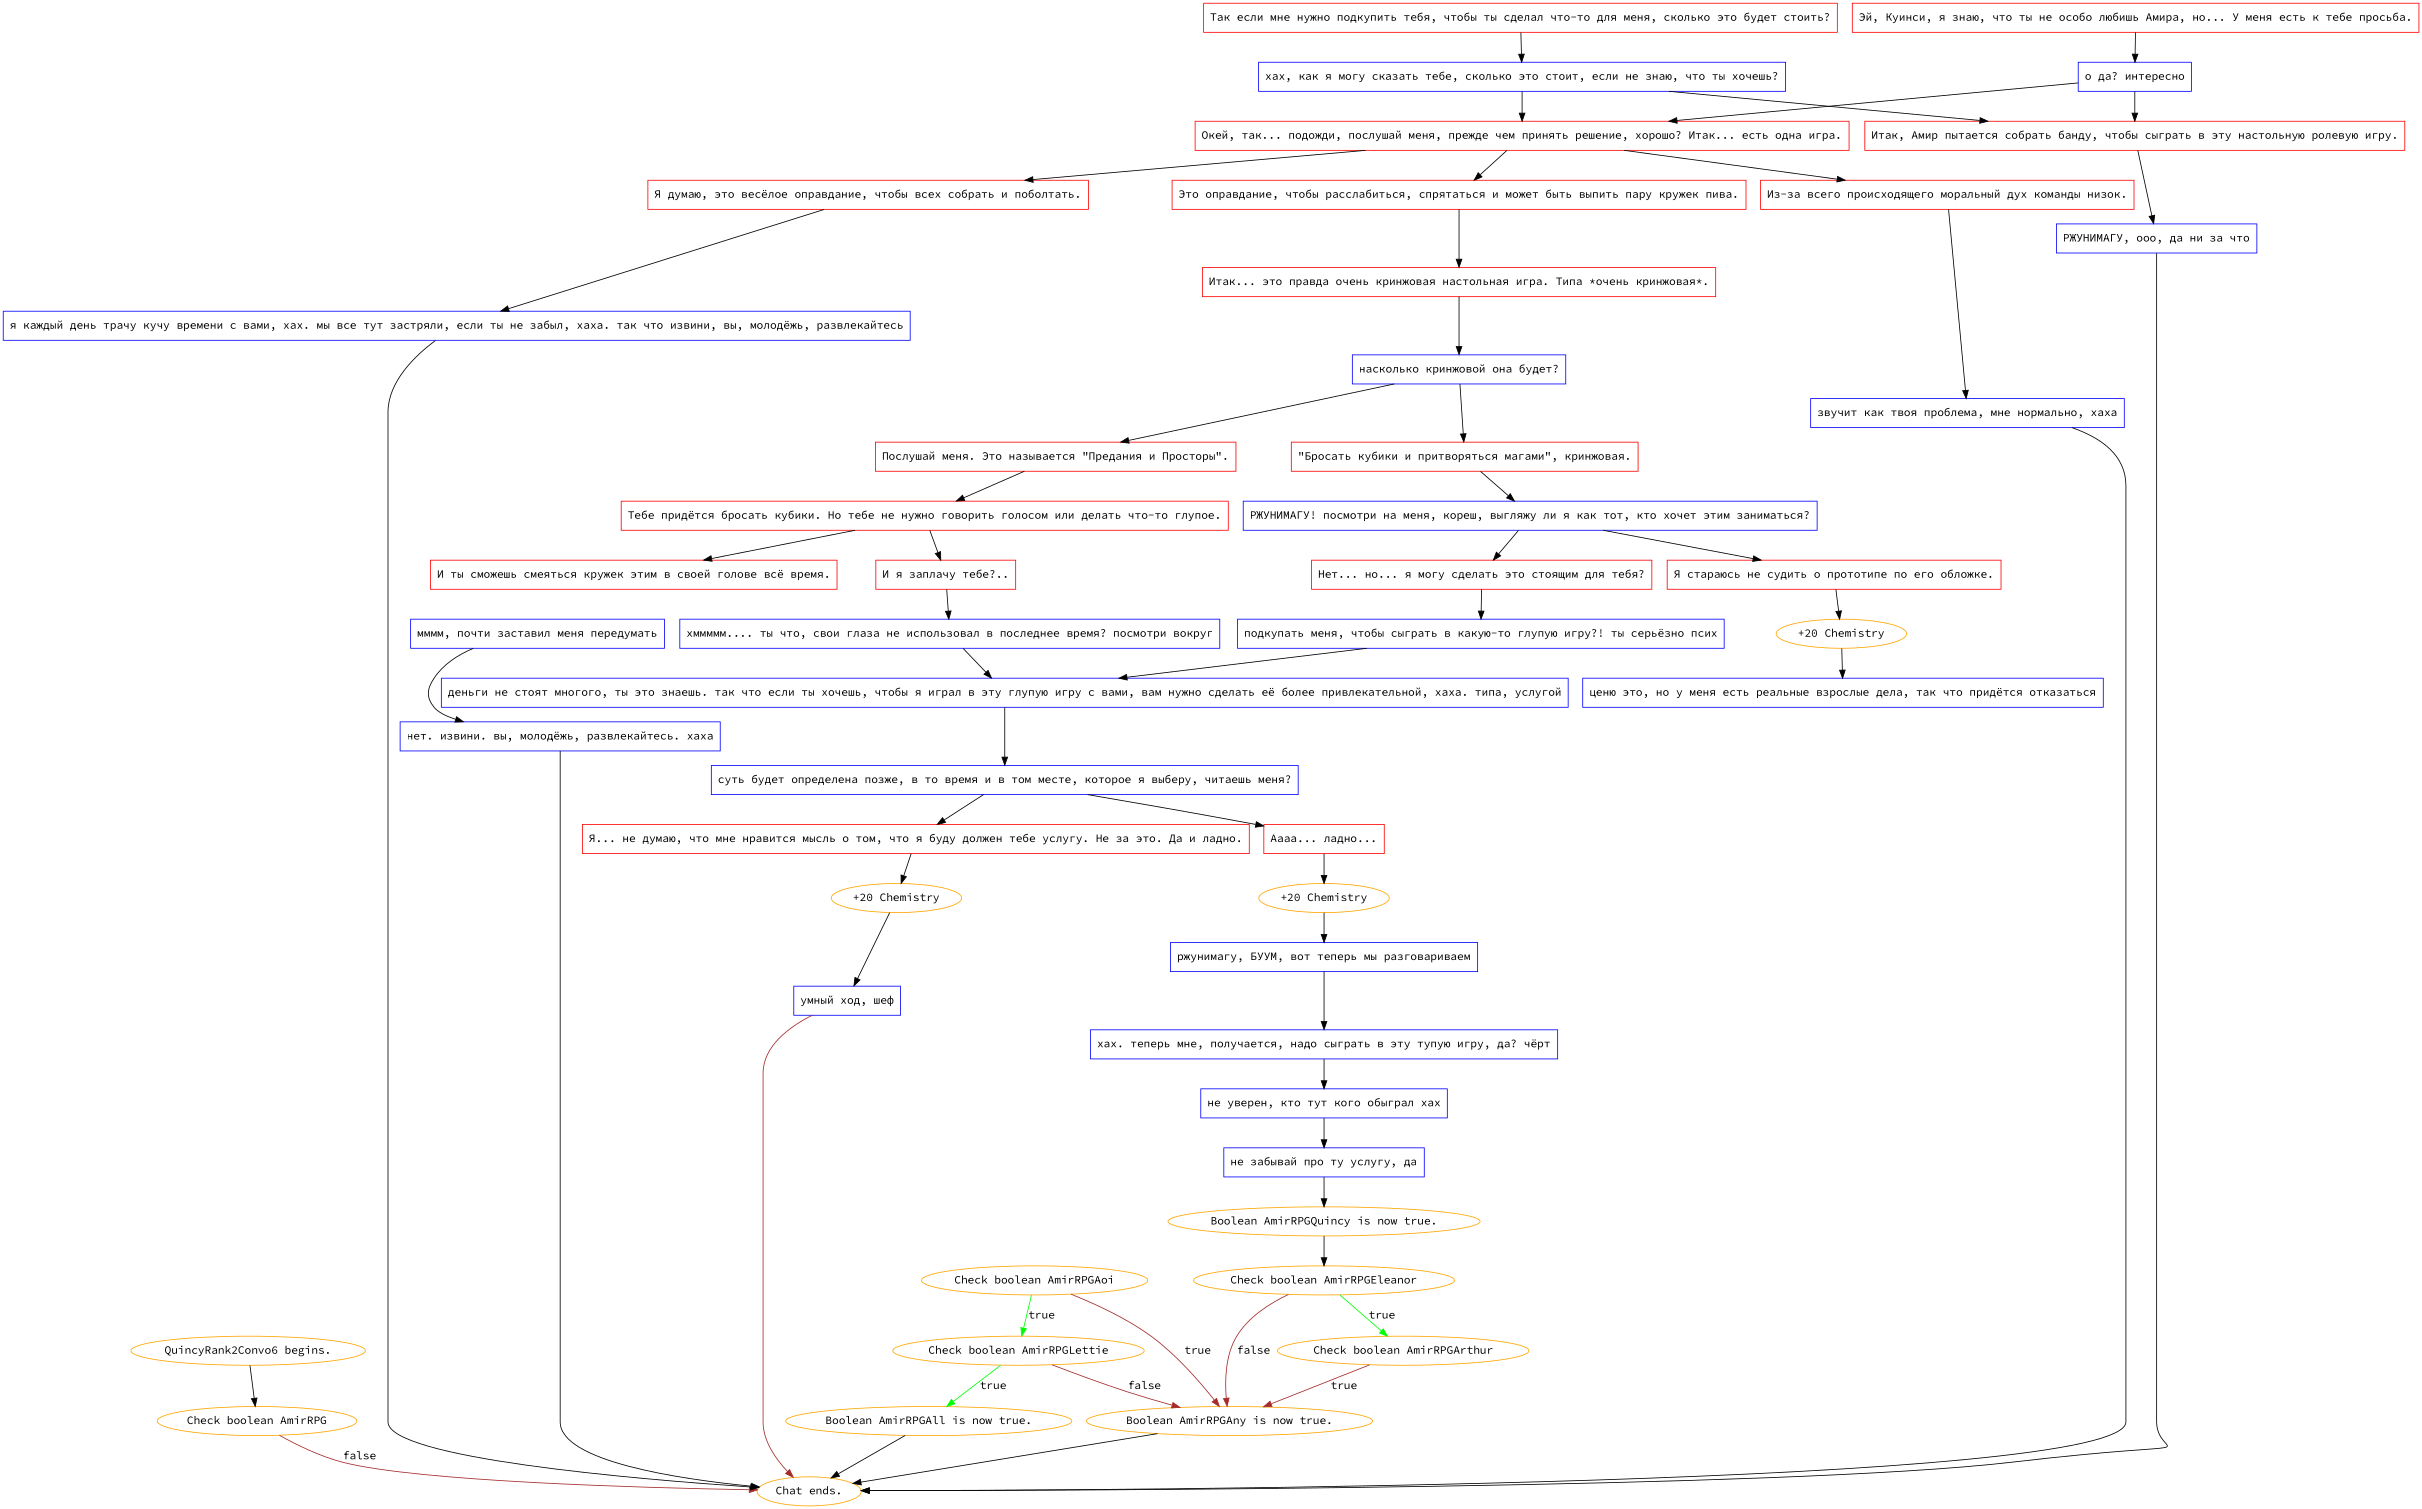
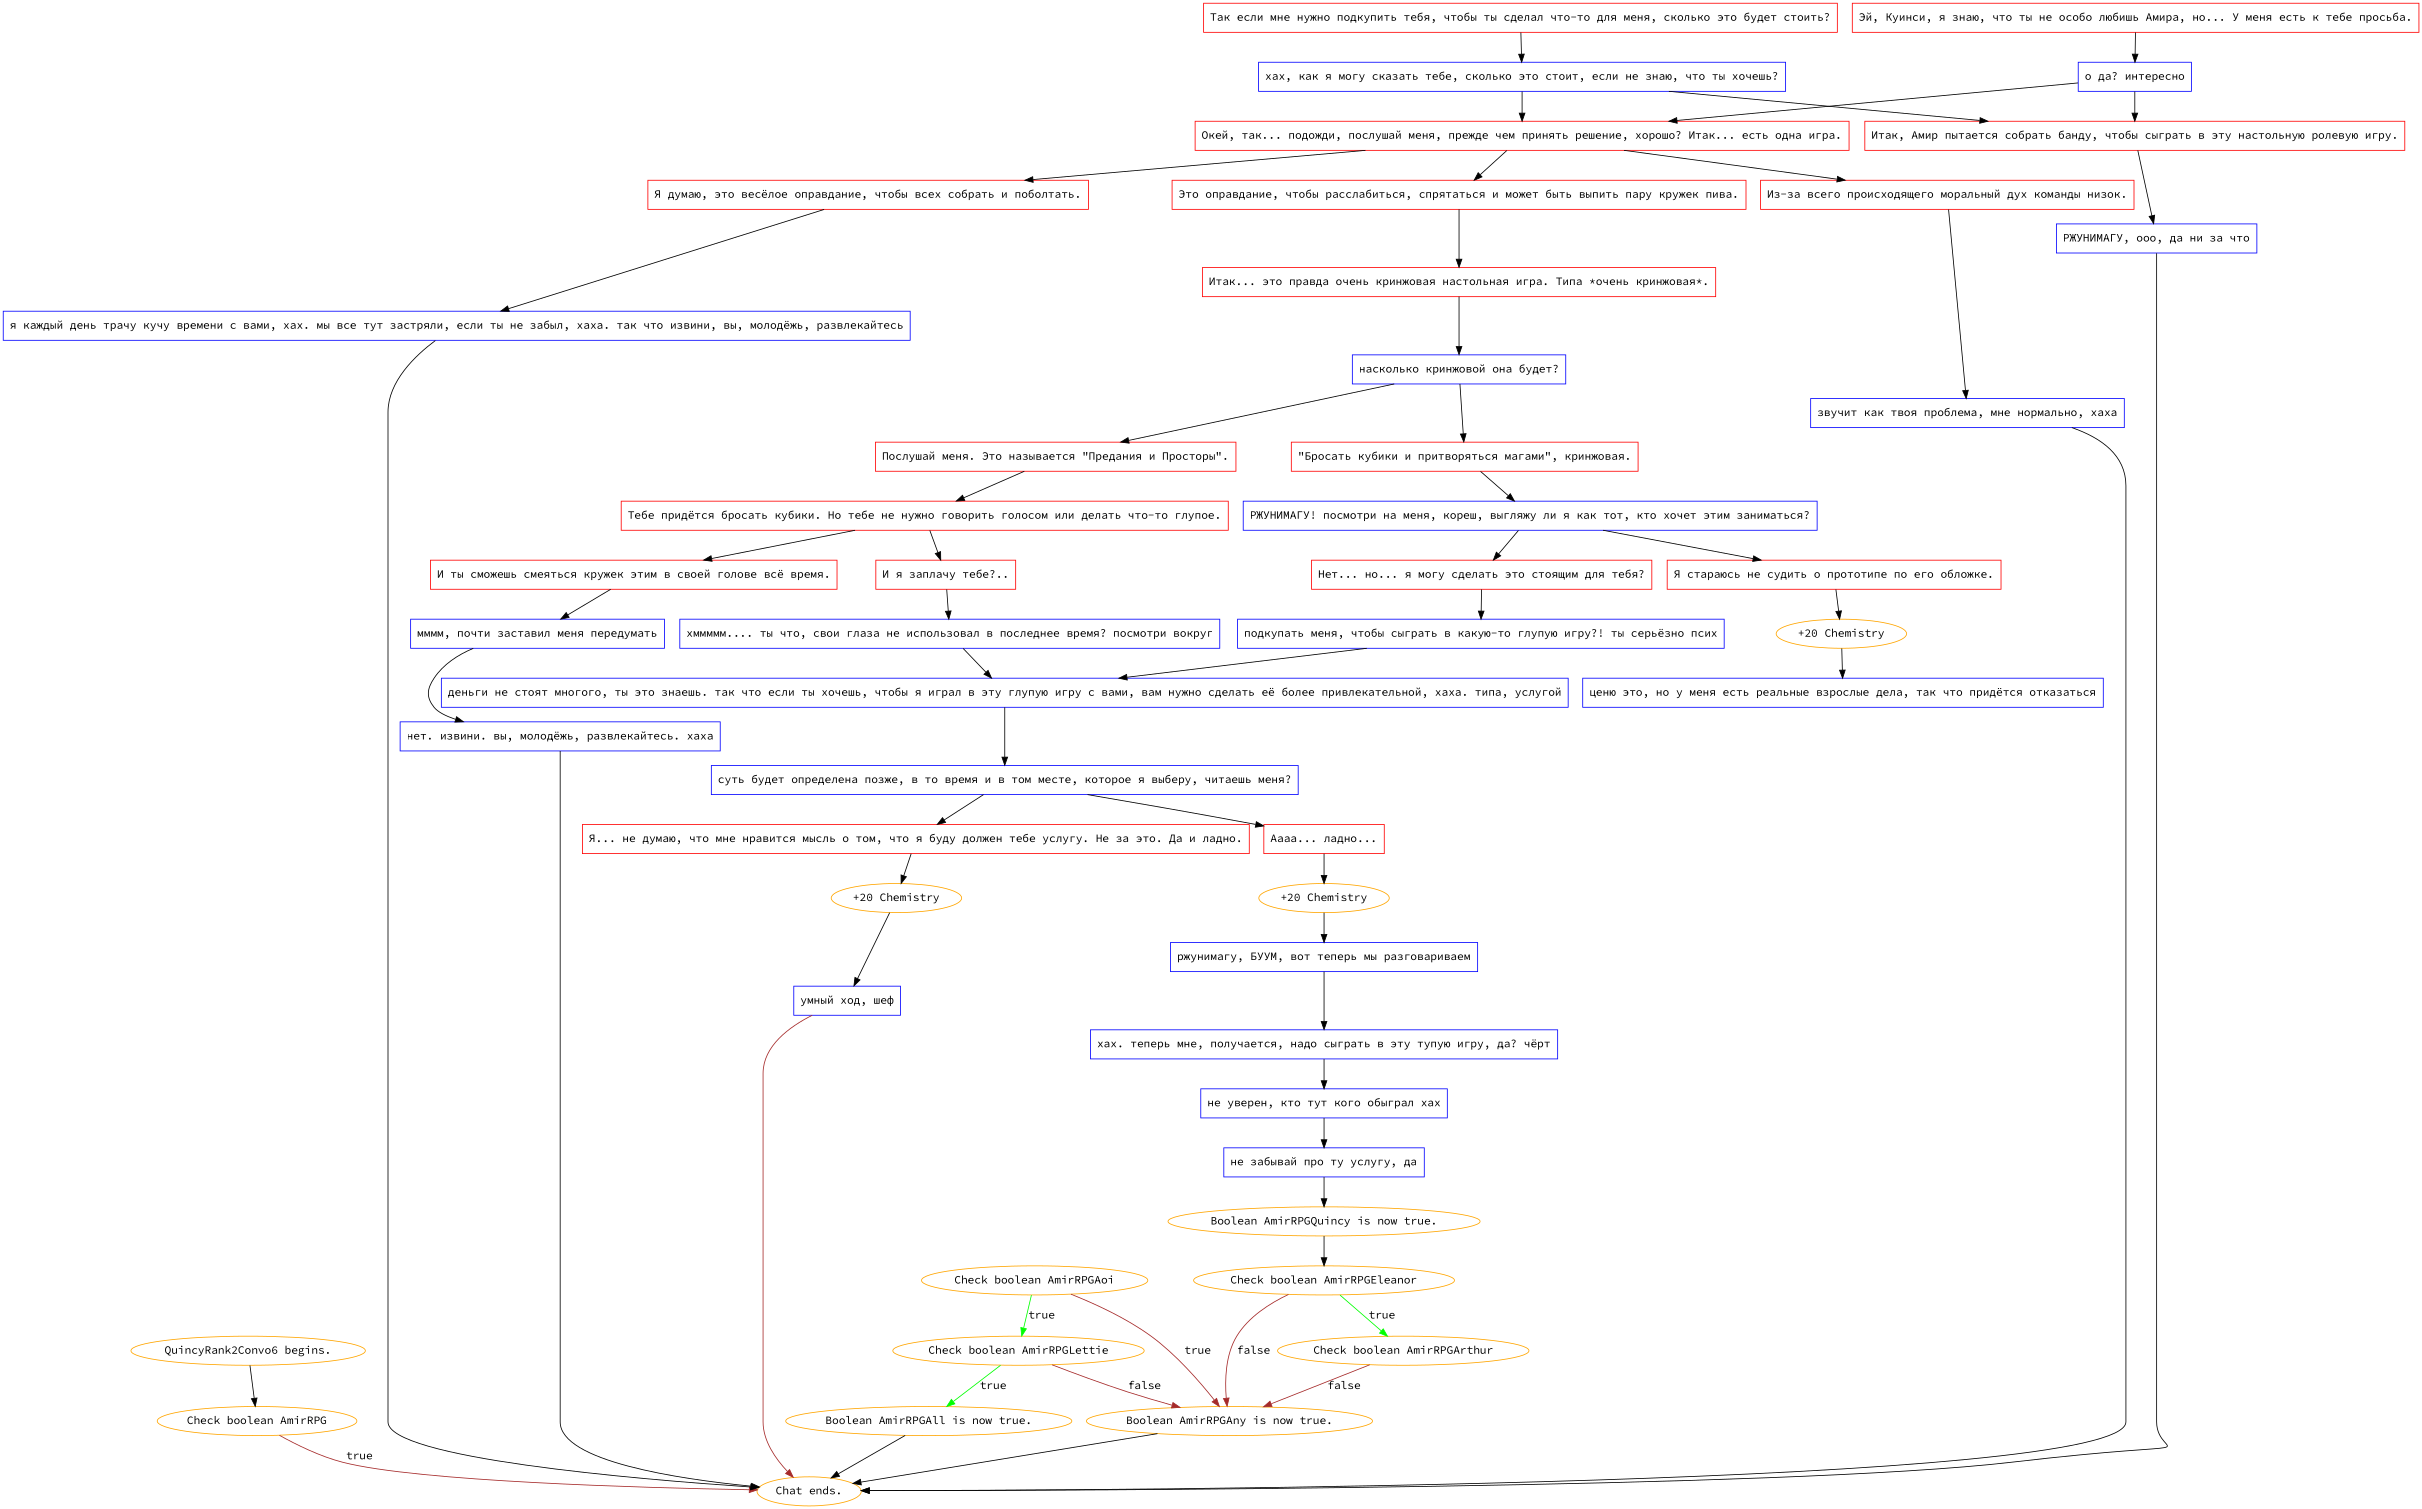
none -> (589, 602)
(1344, 1386) -> (1344, 1386)
(360, 1456) -> (360, 1456)
